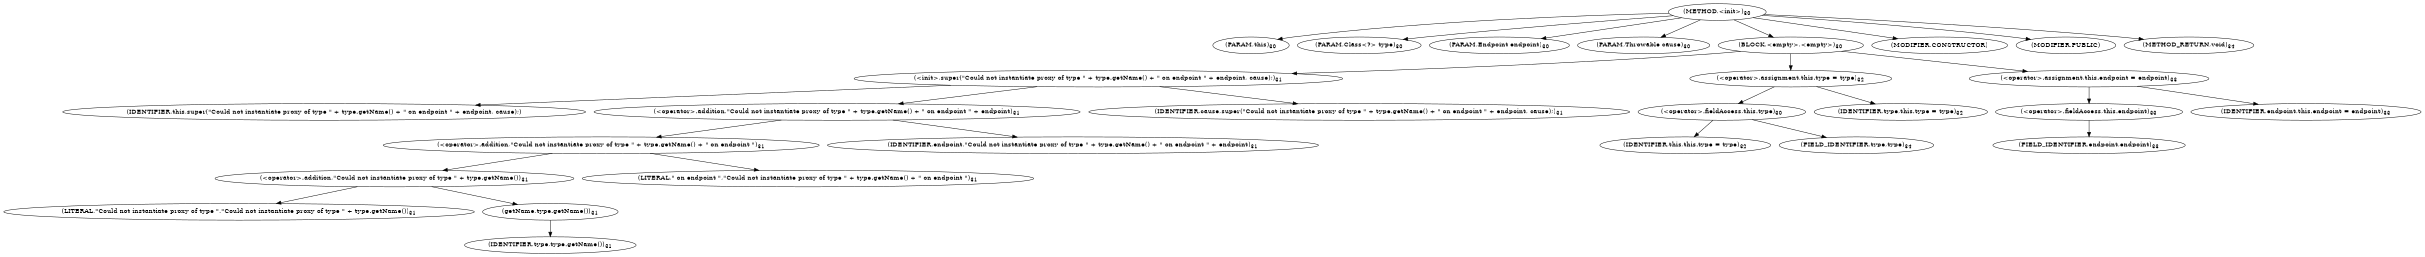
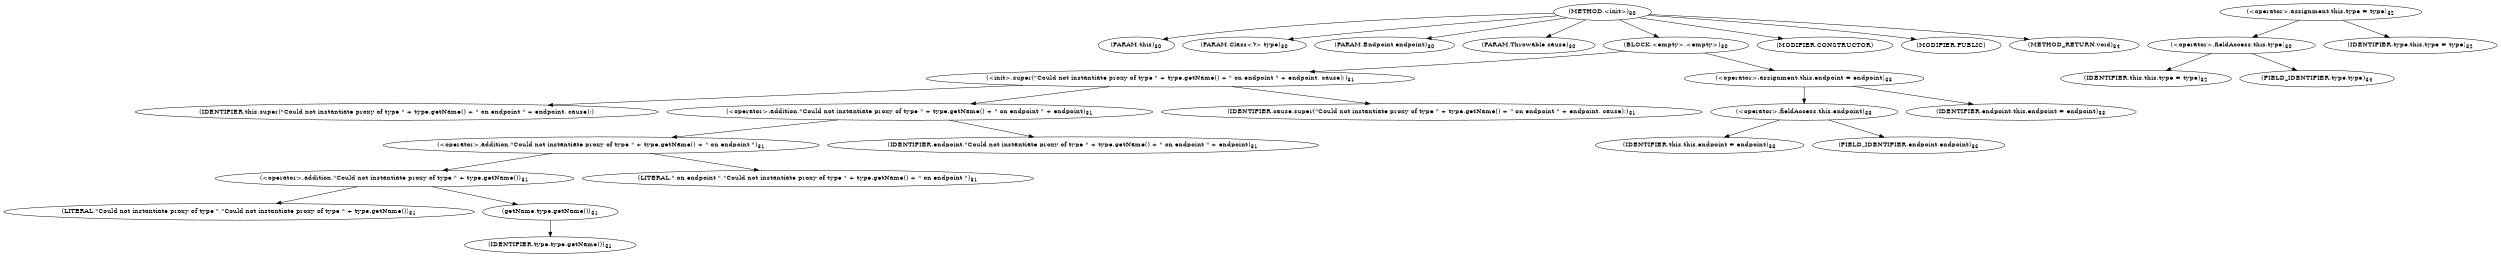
(1791, 60) -> none
none -> (1700, 145)
